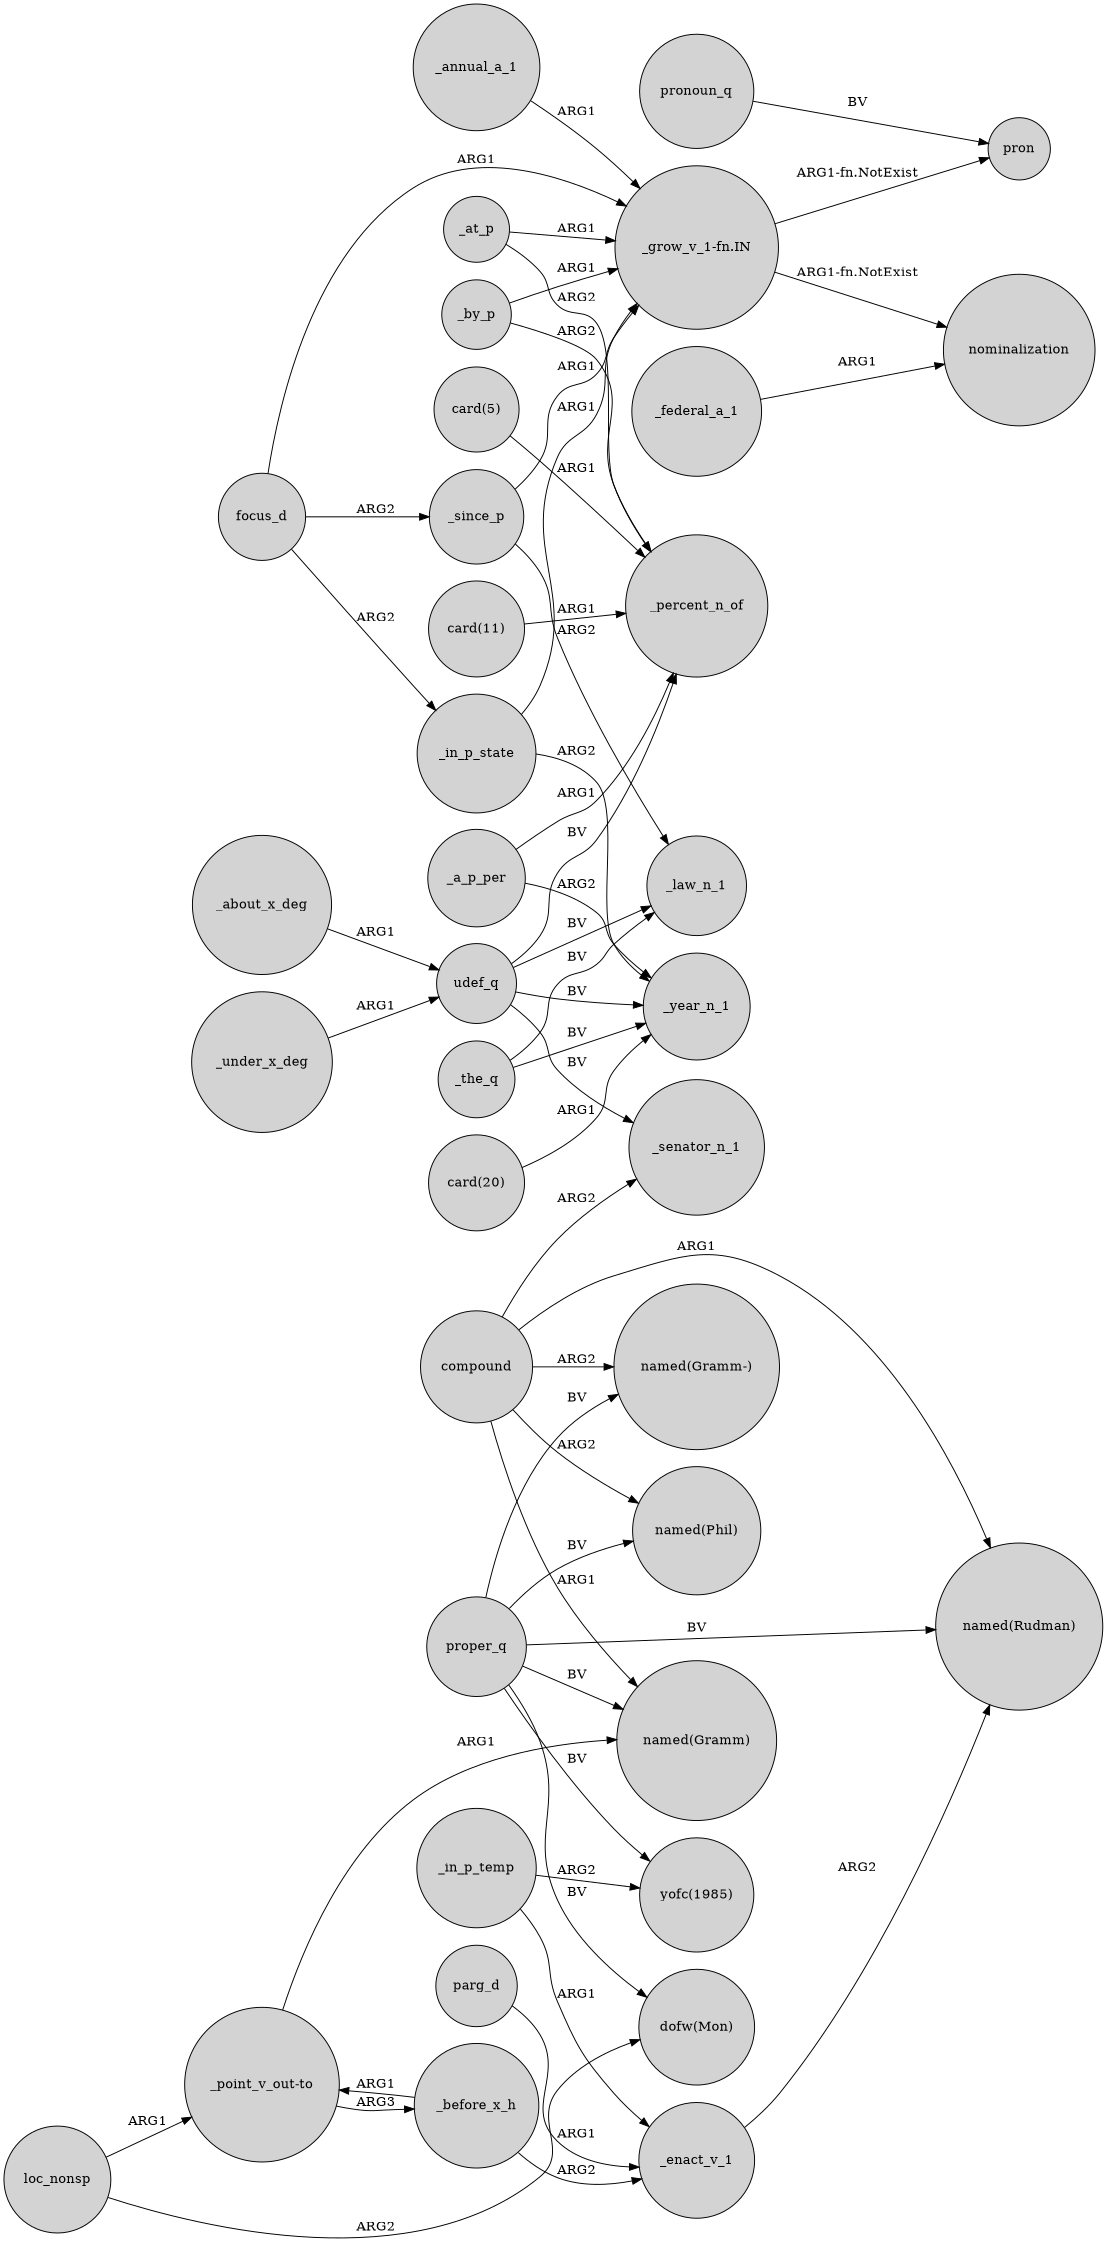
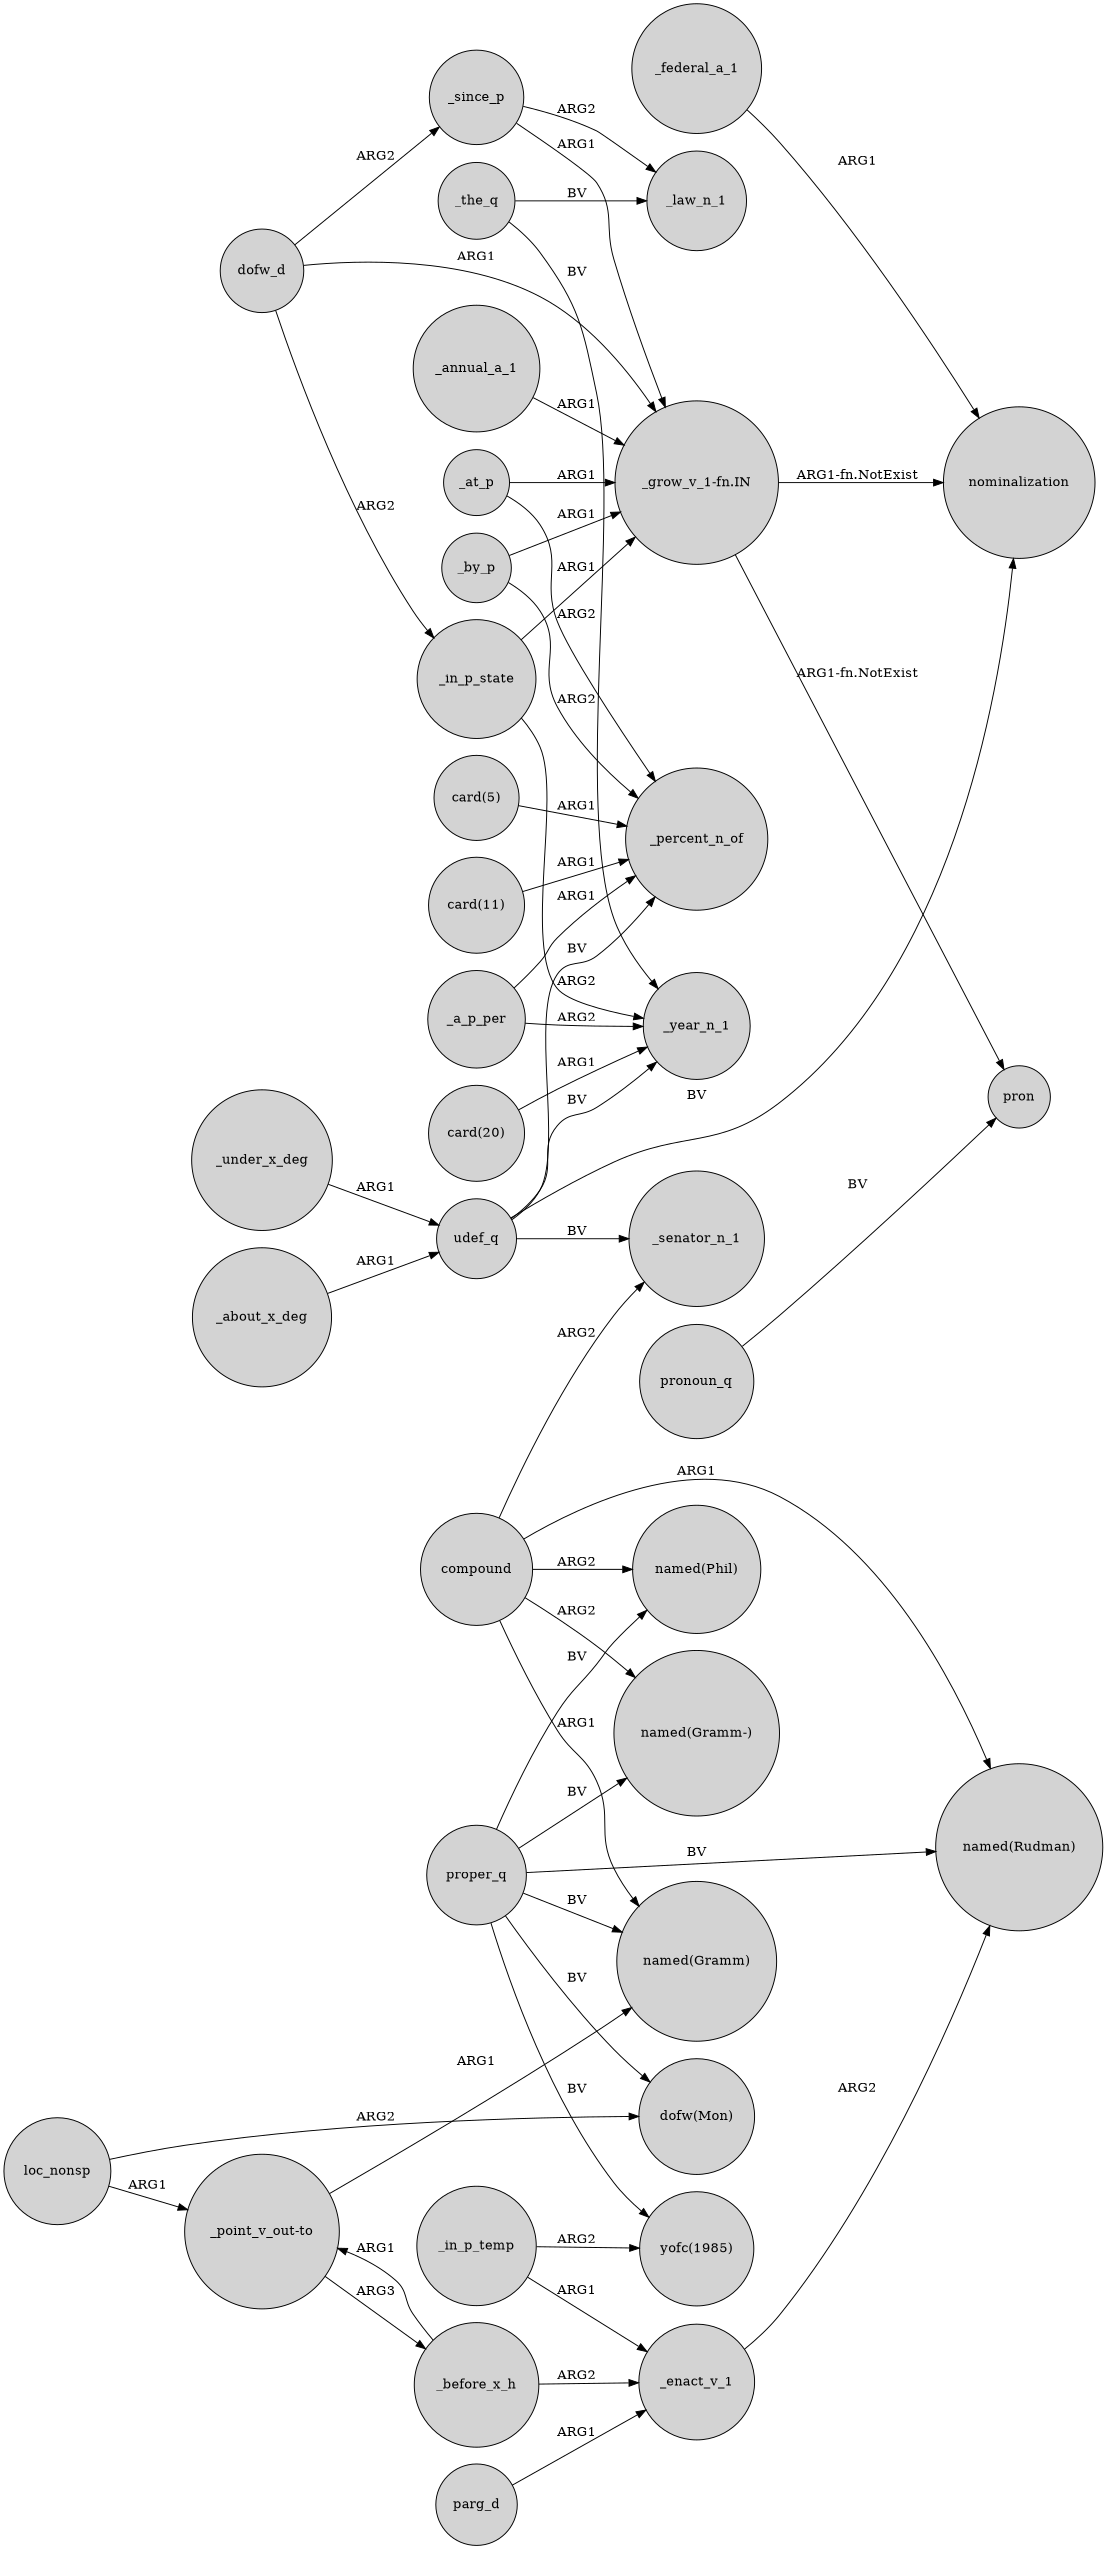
(262, 517) -> (262, 271)
(578, 939) -> (880, 990)
